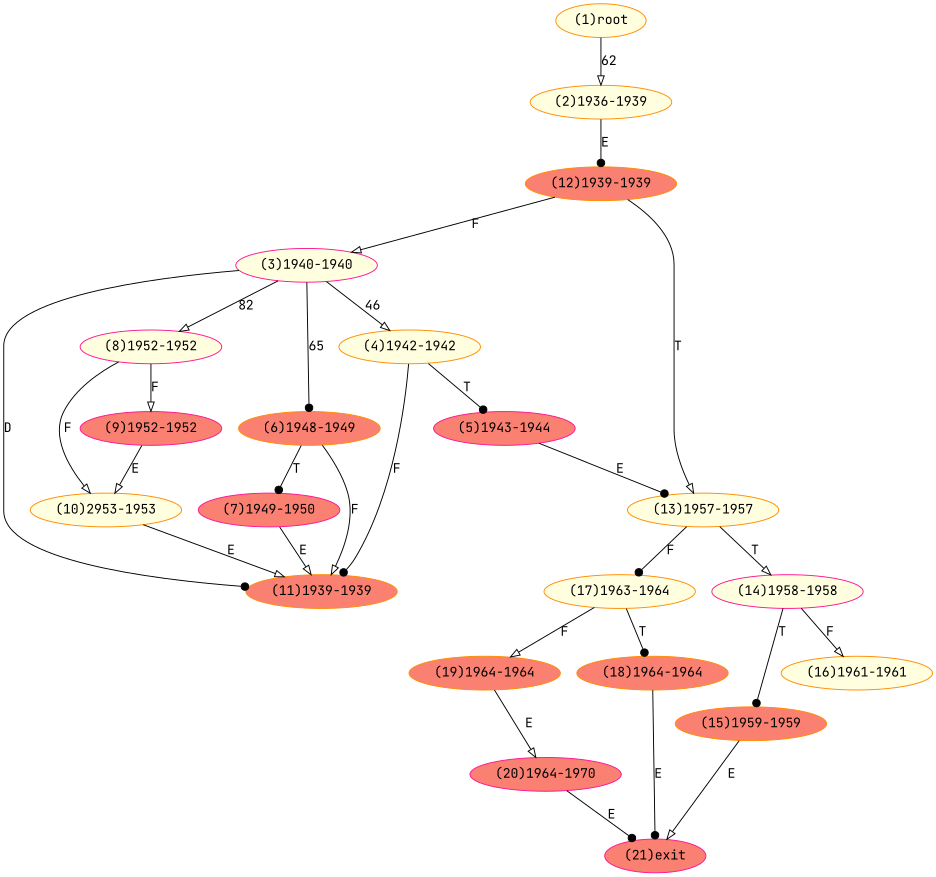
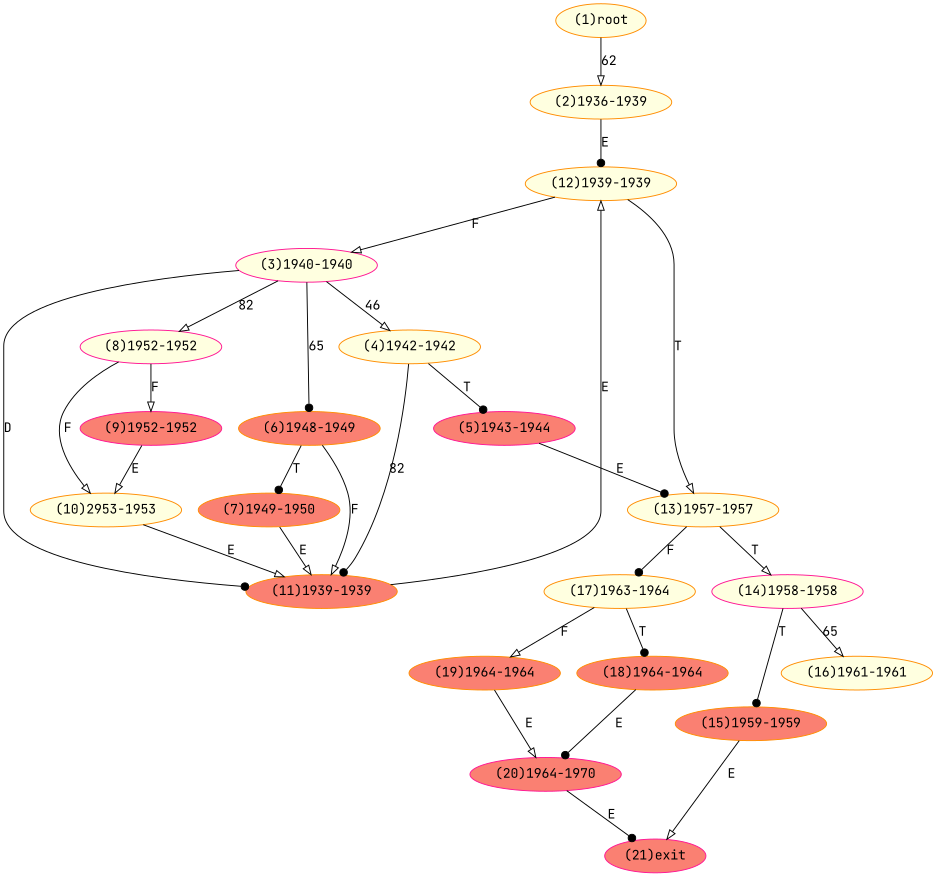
(601, 184) -> (601, 184)
(397, 469) -> (397, 469)
none -> (601, 477)
(269, 510) -> (269, 510)
(830, 632) -> (830, 632)
(654, 761) -> (602, 721)
